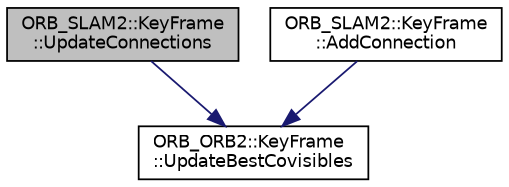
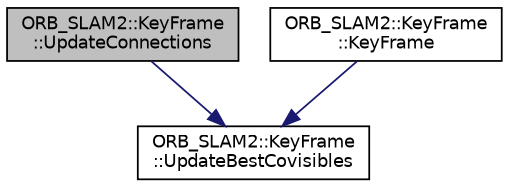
(386, 34) -> (386, 34)
(254, 153) -> (254, 153)
